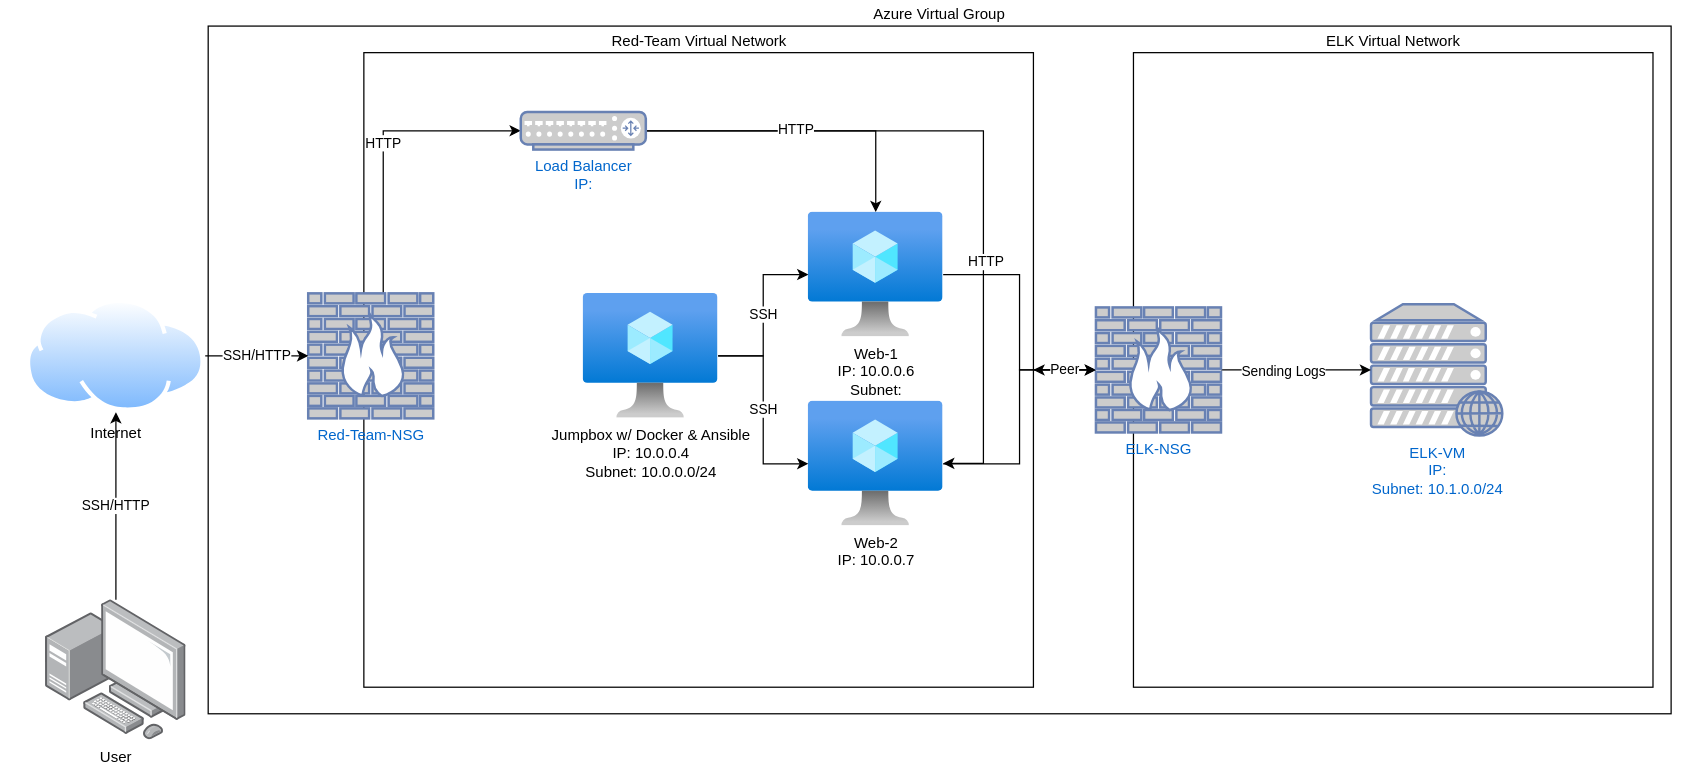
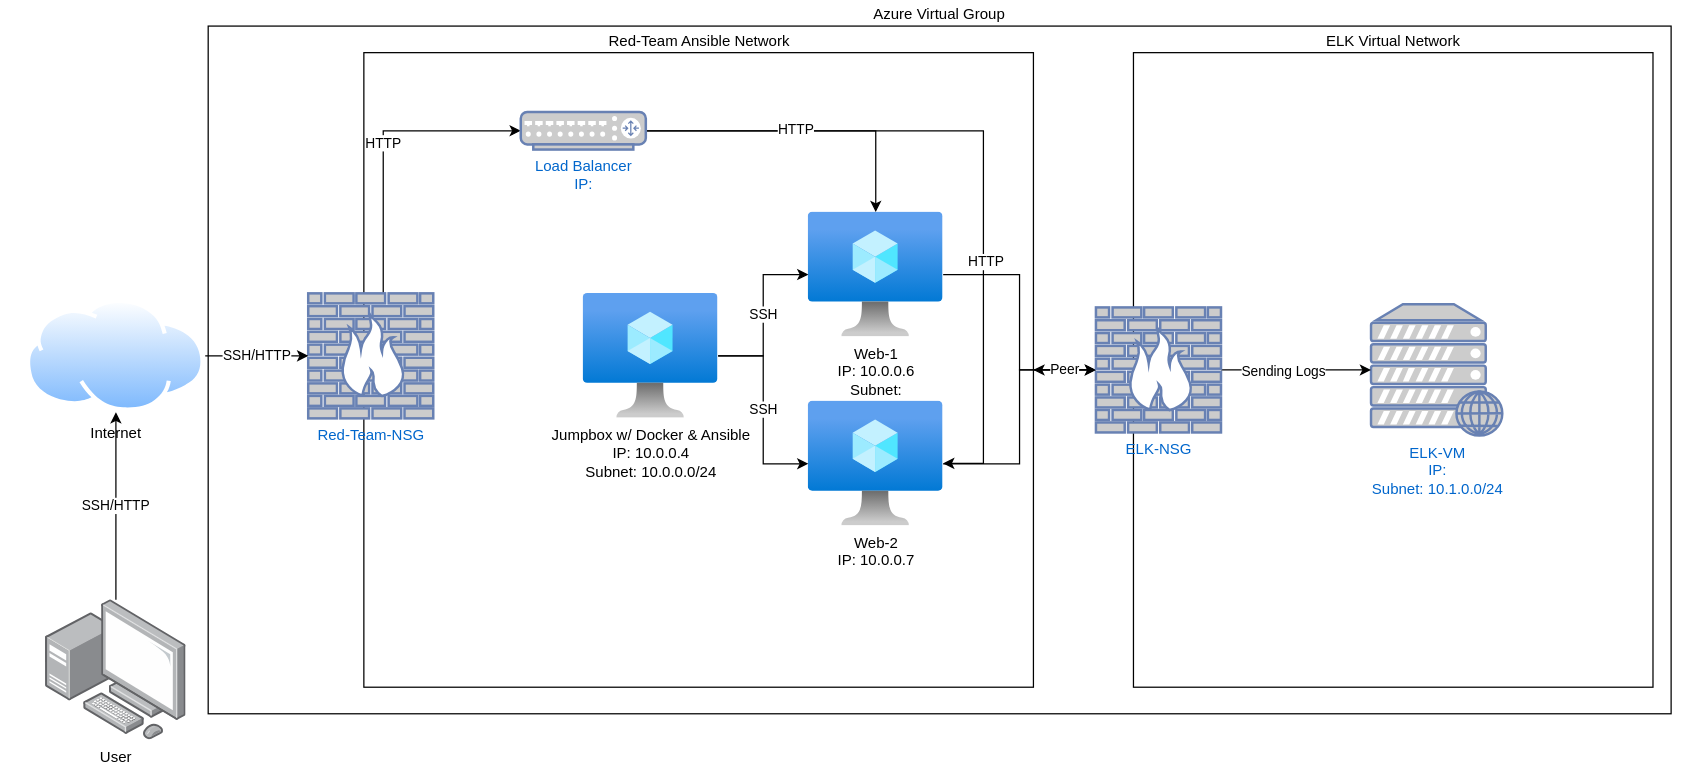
(699, 40) -> (699, 40)
